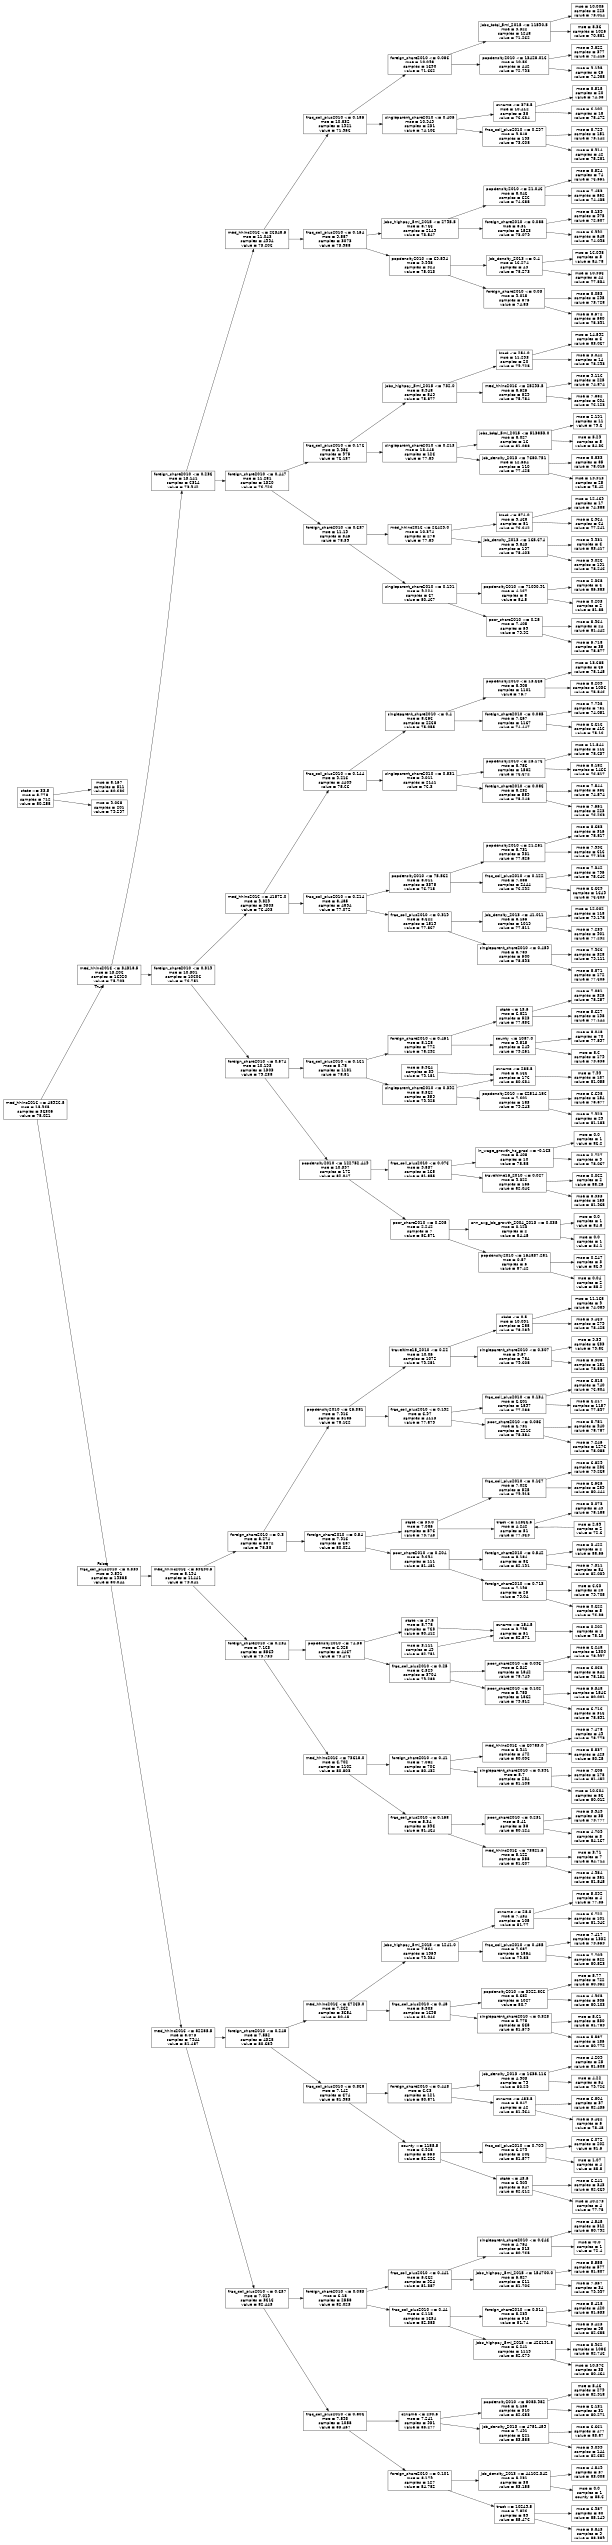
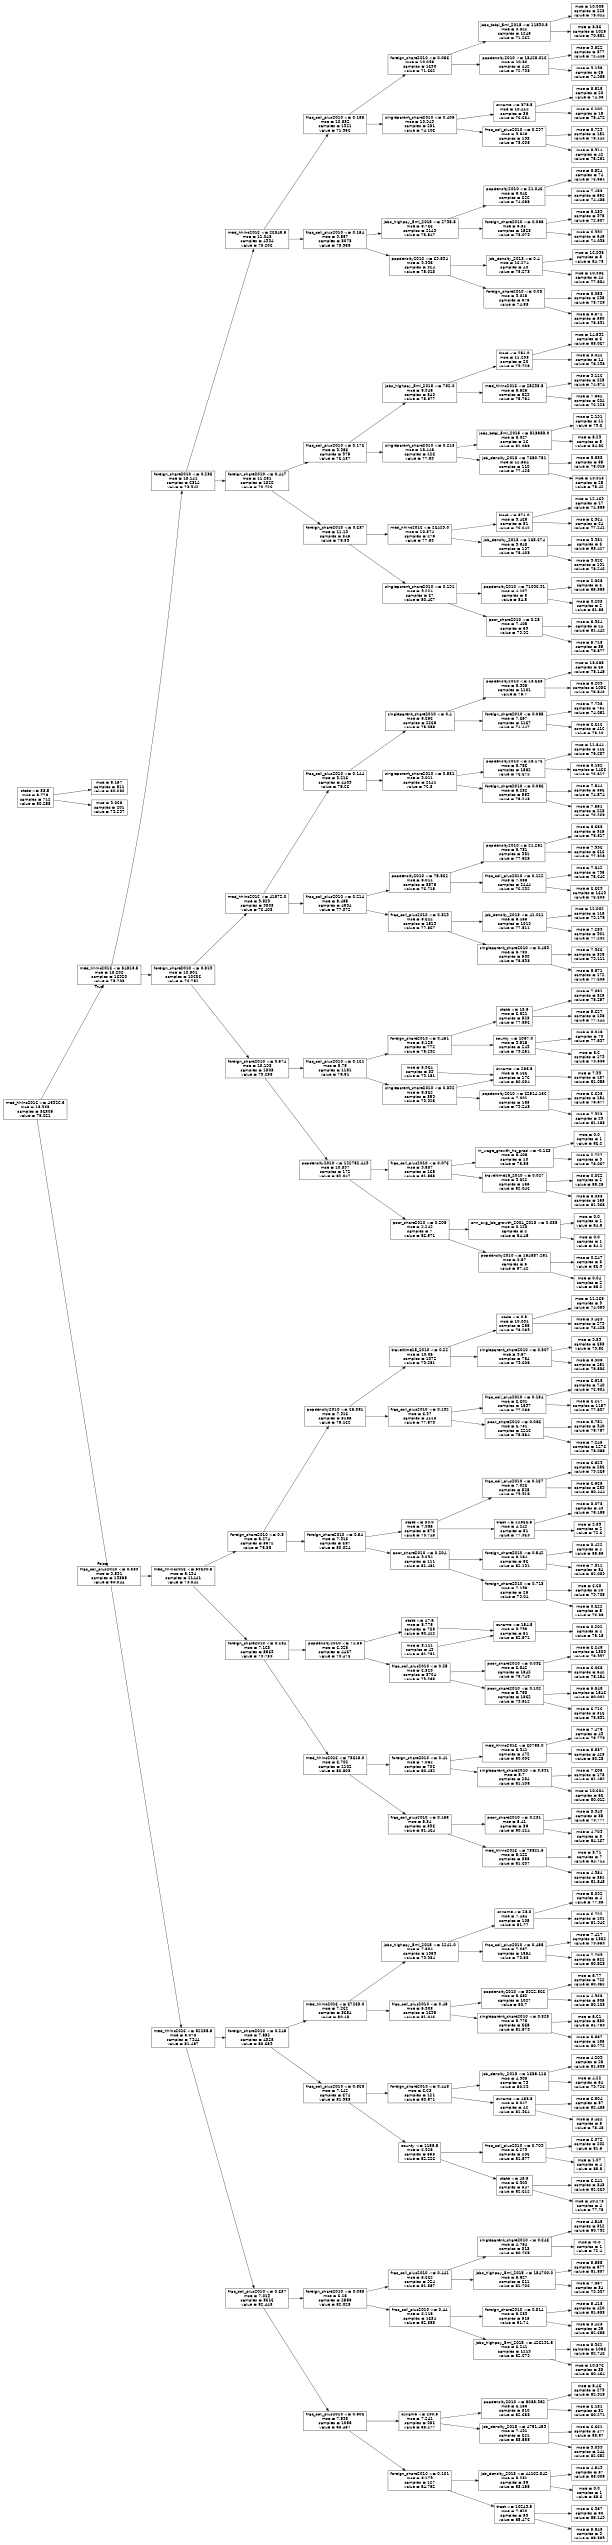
(556, 1527) -> (553, 1531)
(589, 2493) -> (589, 2493)
